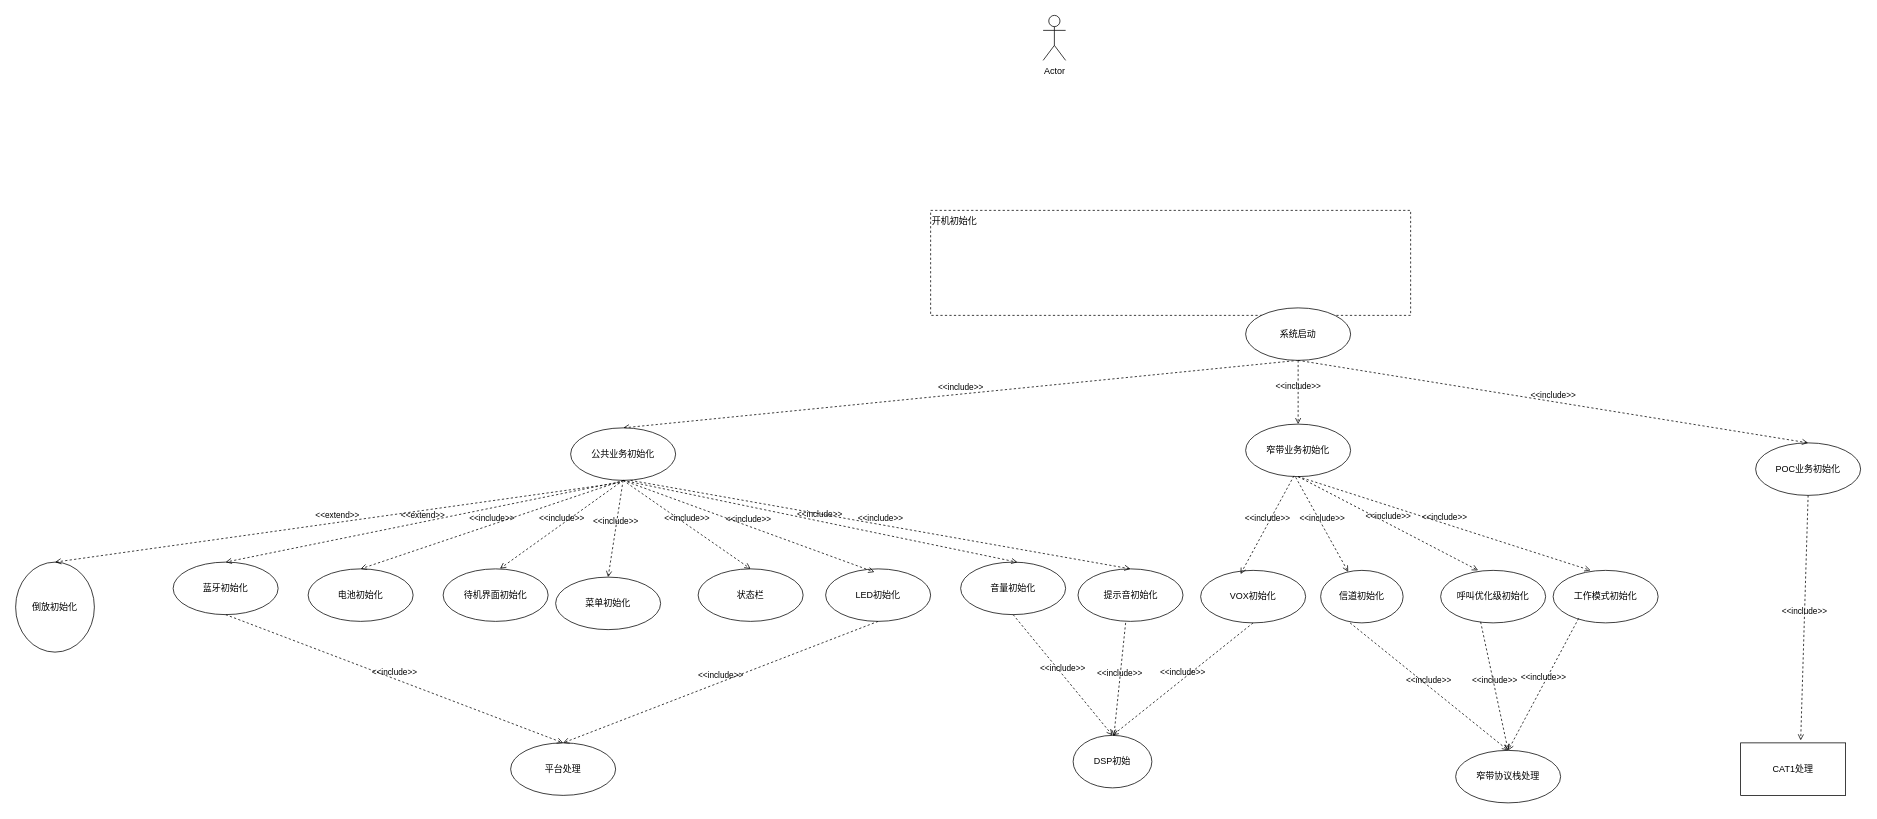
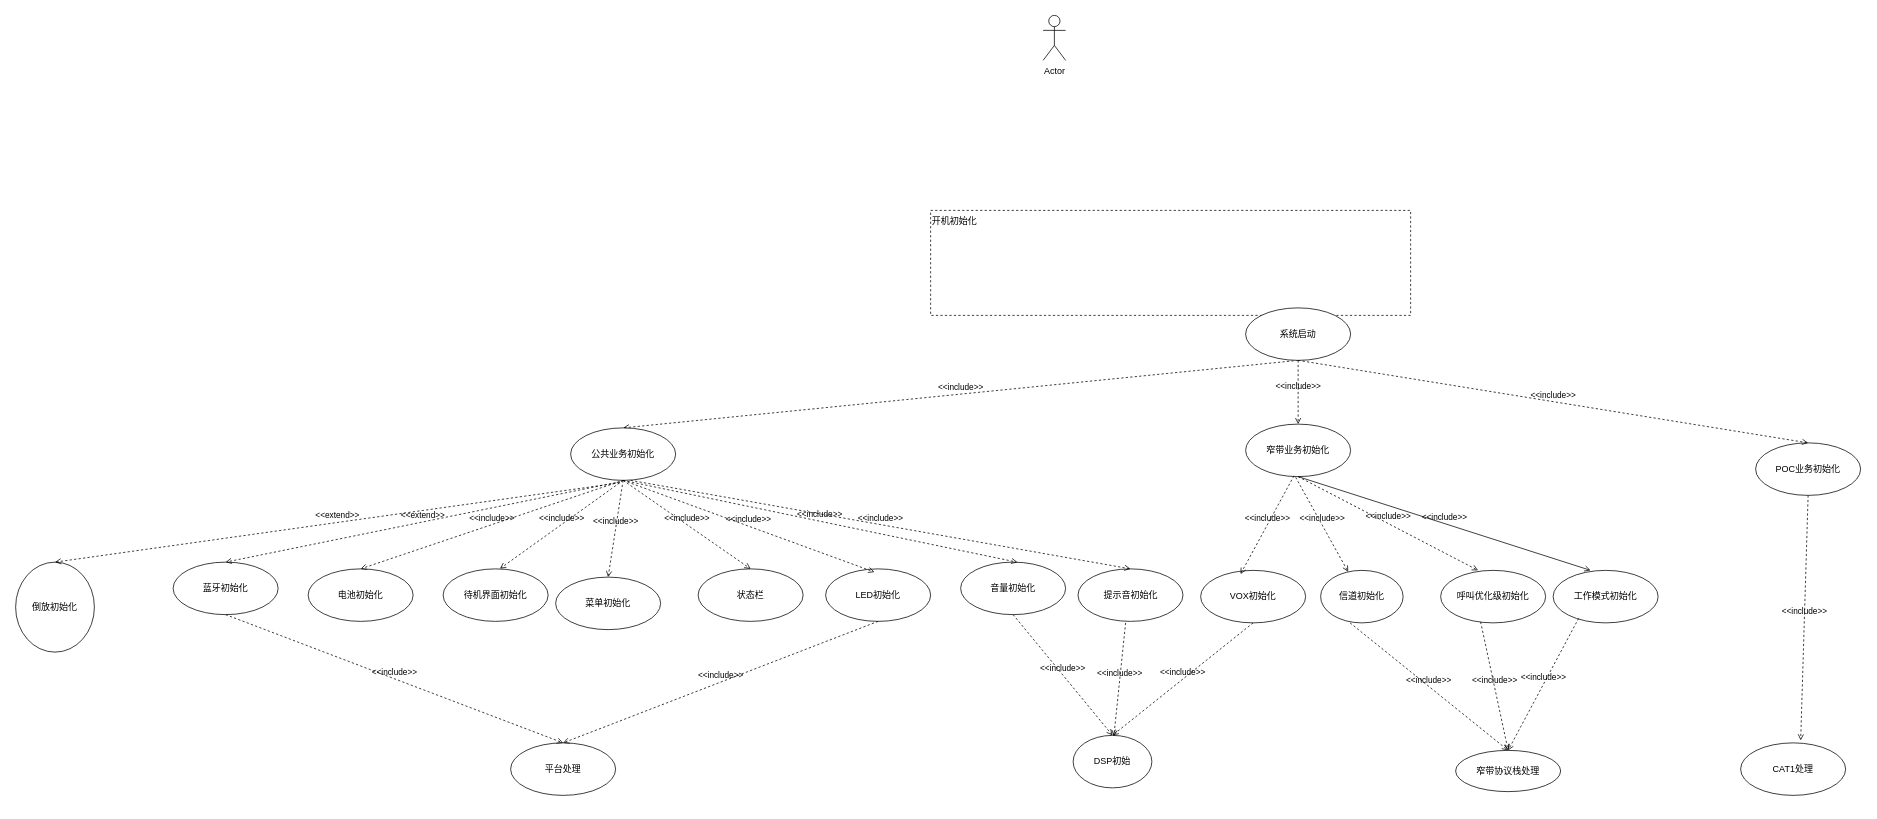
(1446, 524) -> (1446, 524)
(1793, 769) -> (1793, 769)
(1508, 777) -> (1508, 771)
